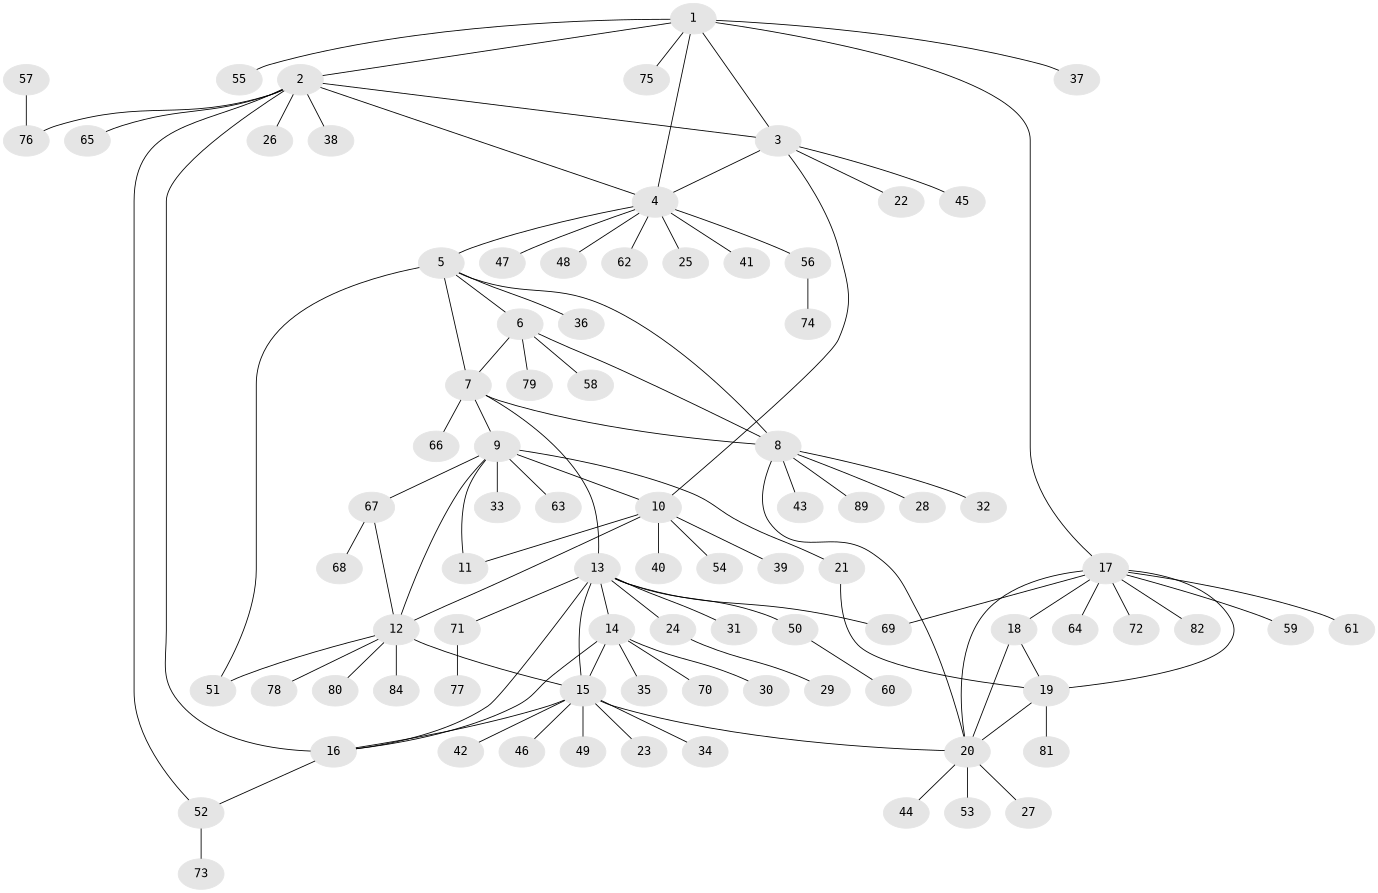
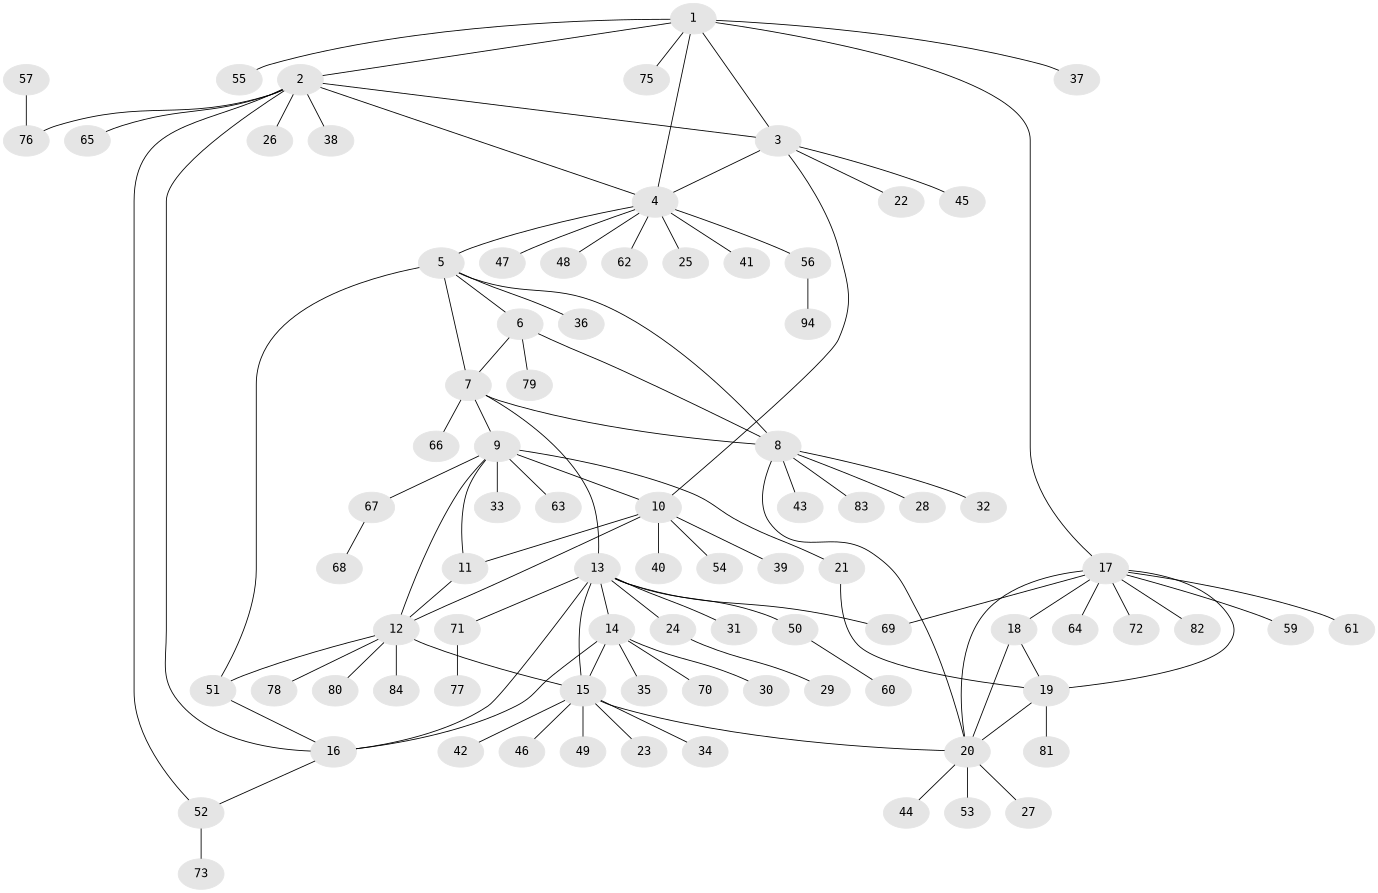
(808, 324) -> (808, 324)
(591, 385) -> none
(861, 507) -> (861, 507)
(384, 569) -> (431, 599)
(503, 719) -> (273, 721)
